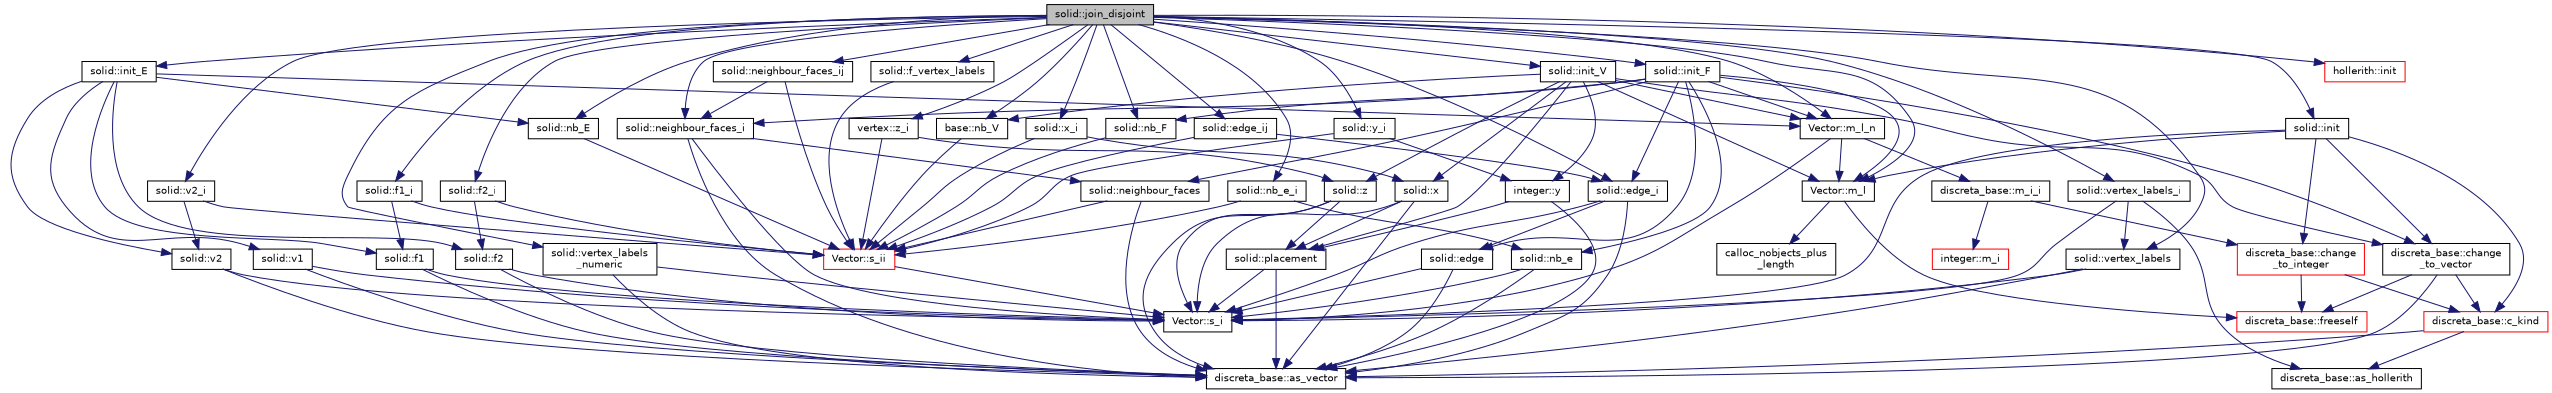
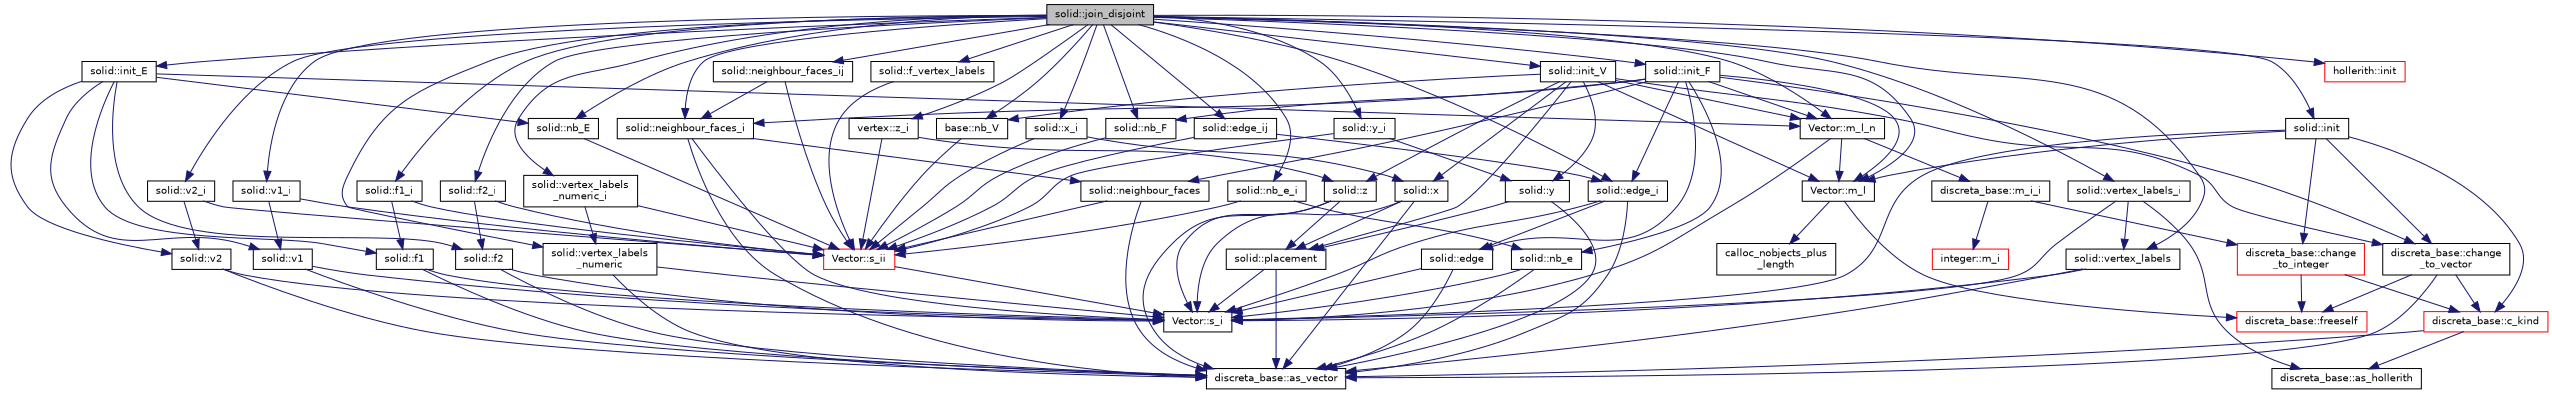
none -> (267, 191)
none -> (581, 191)
(1537, 191) -> (1537, 191)
